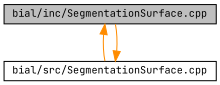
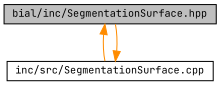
(110, 14) -> (110, 14)
(110, 71) -> (110, 71)
